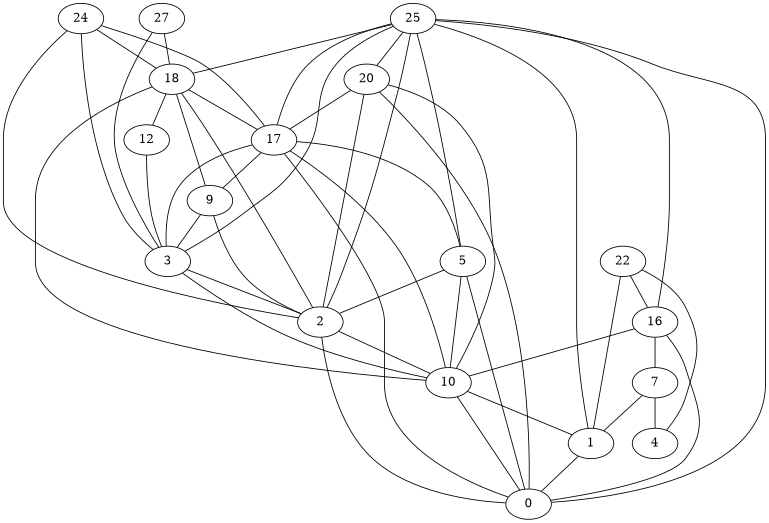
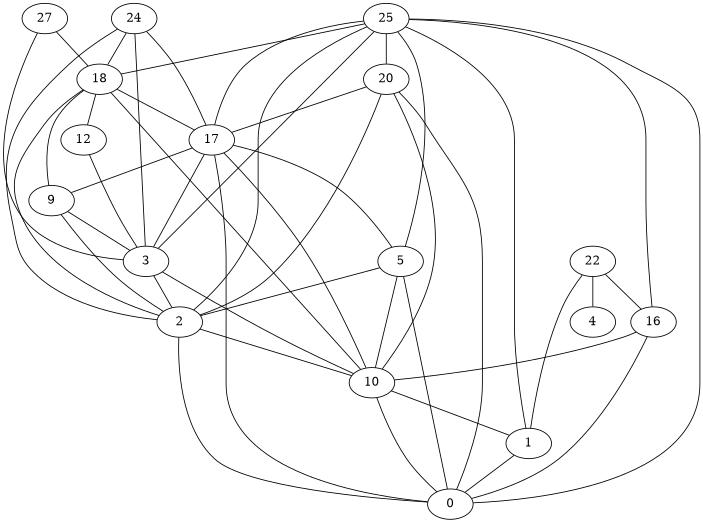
(655, 383) -> none
